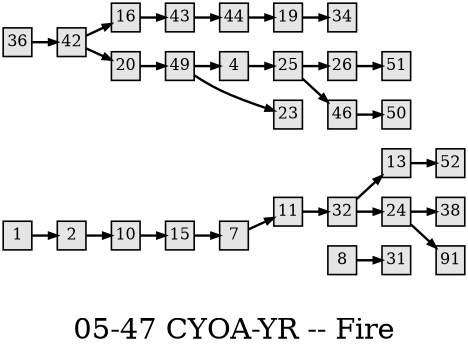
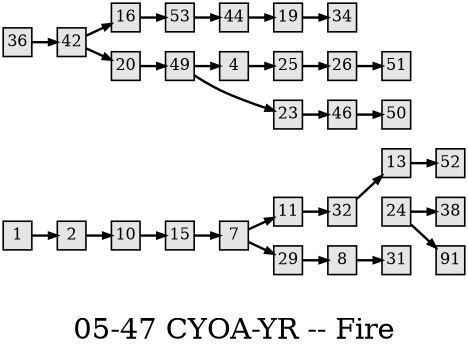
(180, 18) -> (180, 18)
(312, 87) -> (311, 115)
(365, 212) -> none
none -> (288, 260)
